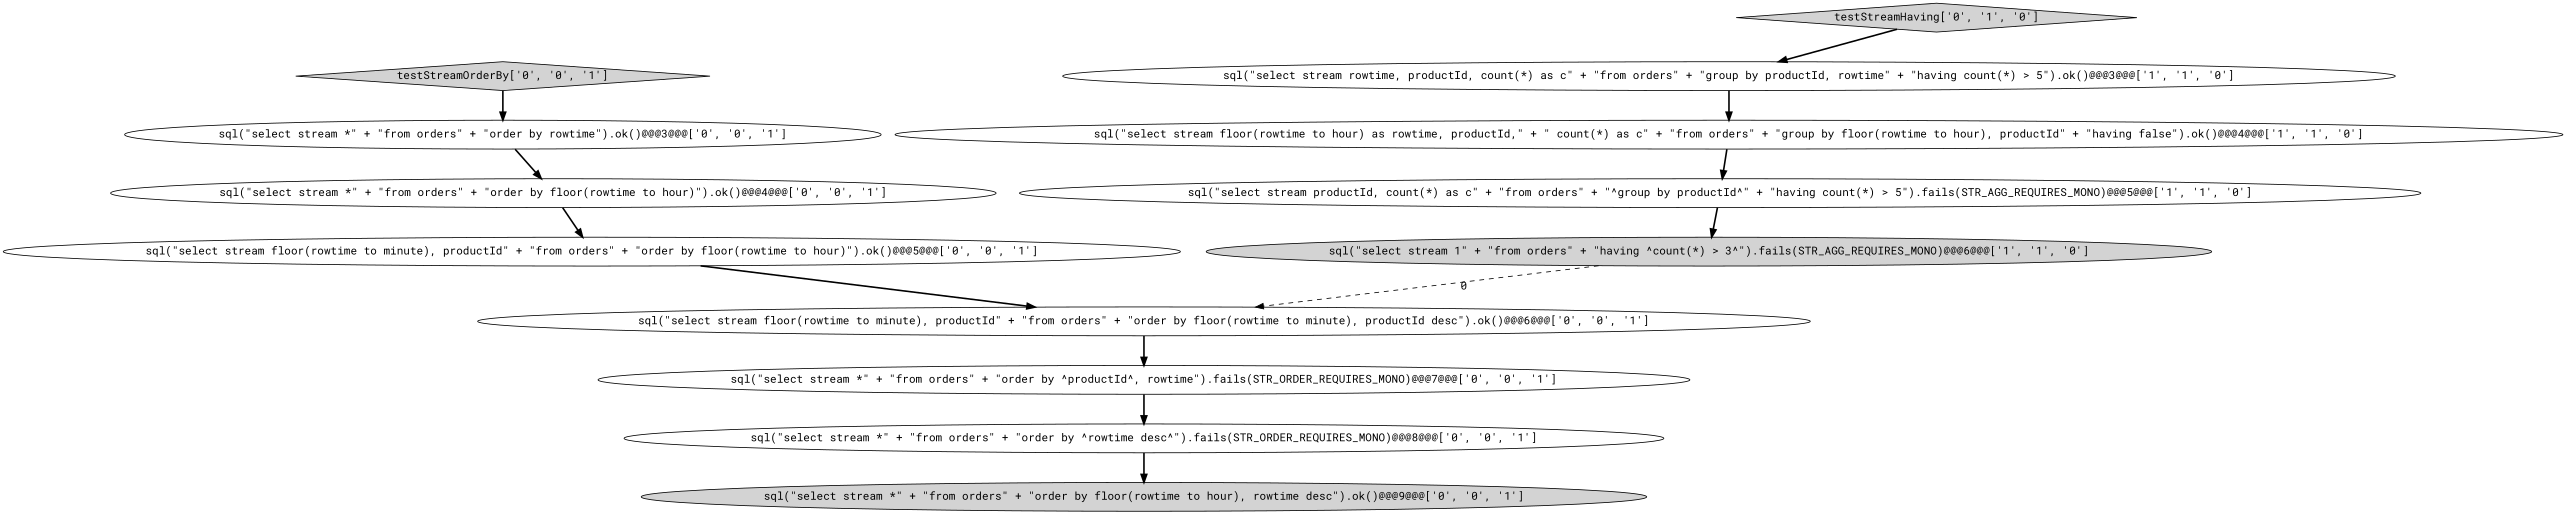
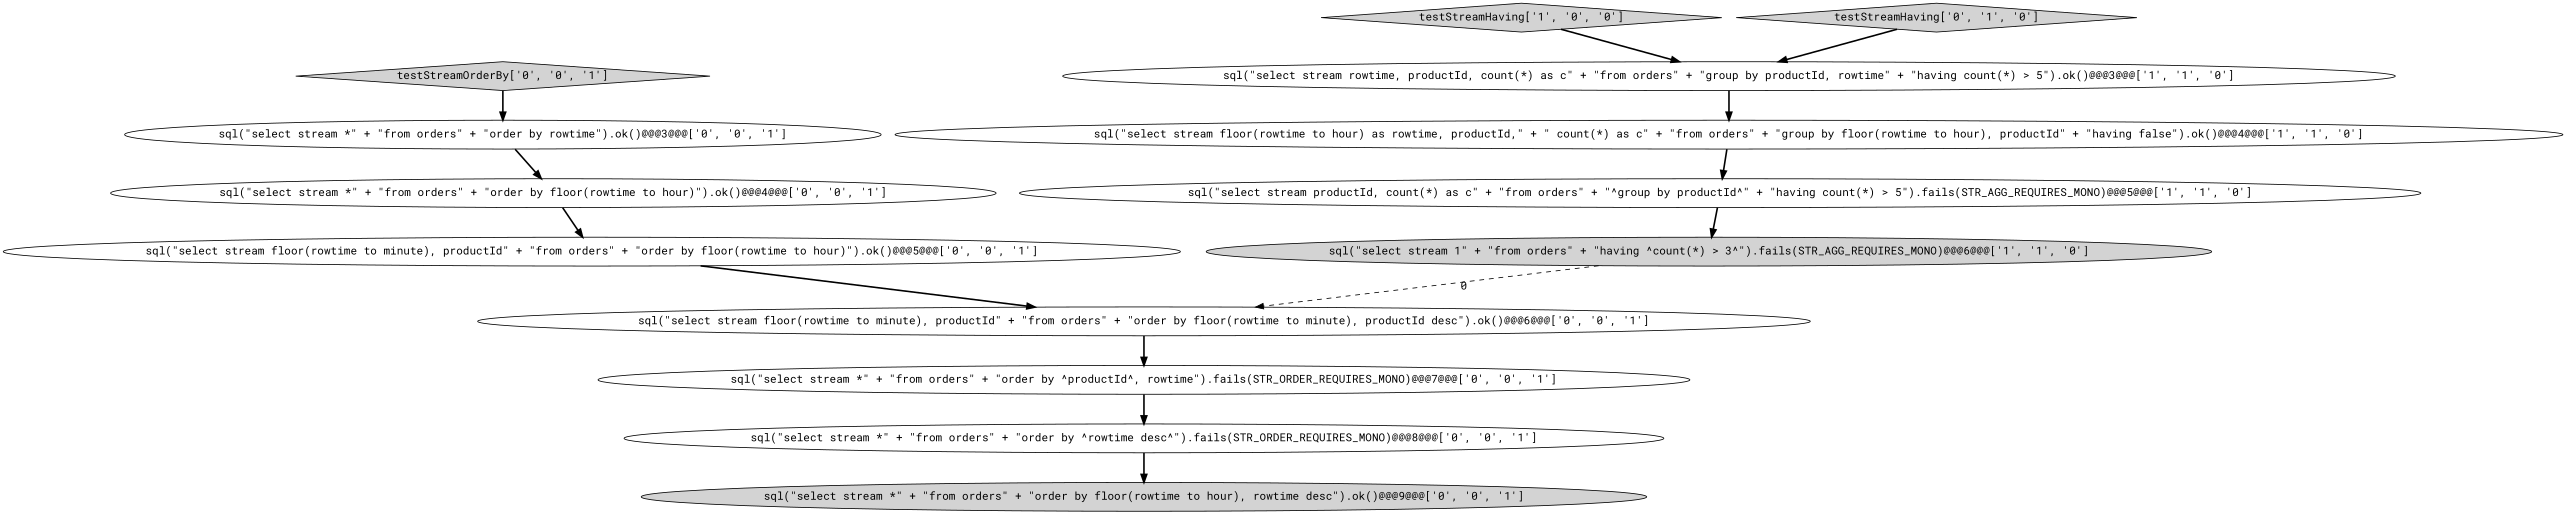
none -> (1521, 18)
